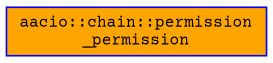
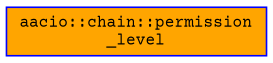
(136, 31) -> (136, 31)
